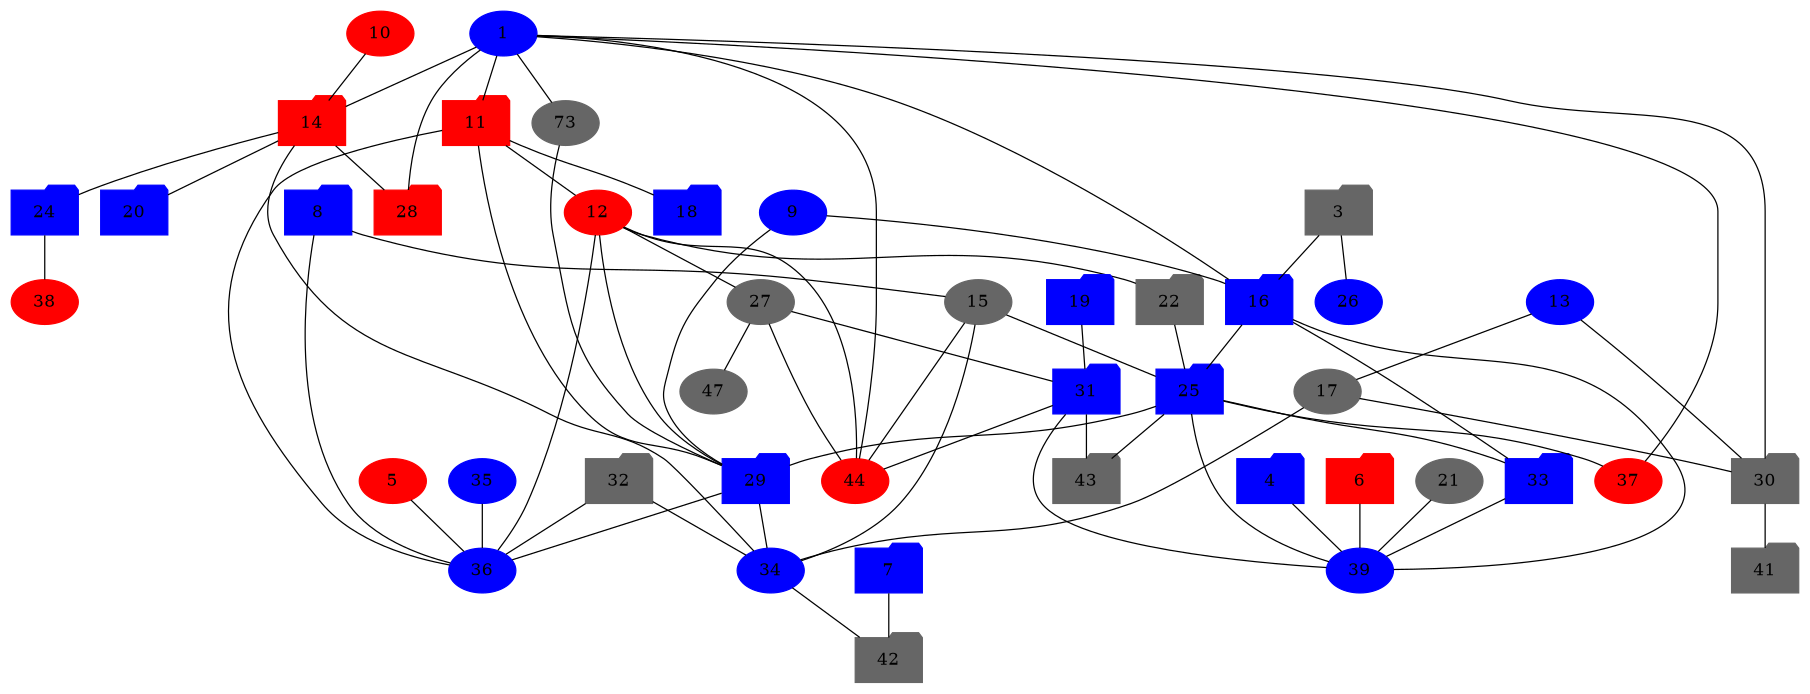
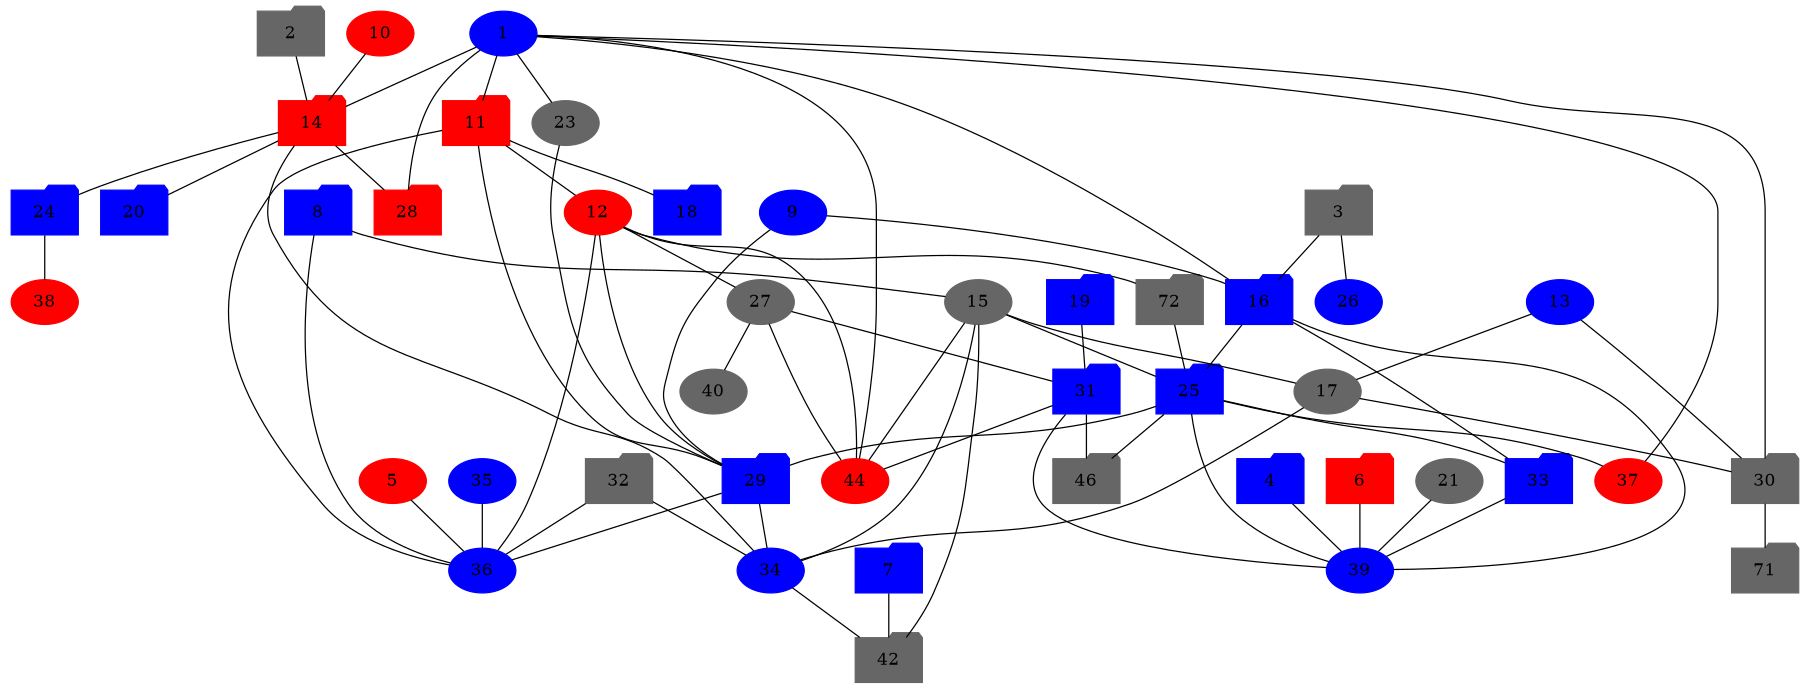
none -> (291, 34)
(566, 123) -> (566, 123)
(1170, 302) -> (1170, 302)
none -> (1151, 352)
(714, 392) -> (714, 392)
(1086, 481) -> (1086, 481)
none -> (965, 487)
(1765, 571) -> (1765, 571)
